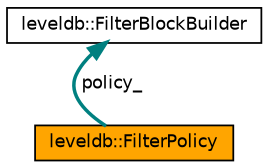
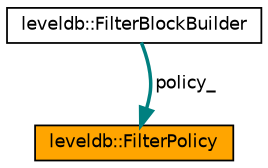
(75, 93) -> (150, 75)
